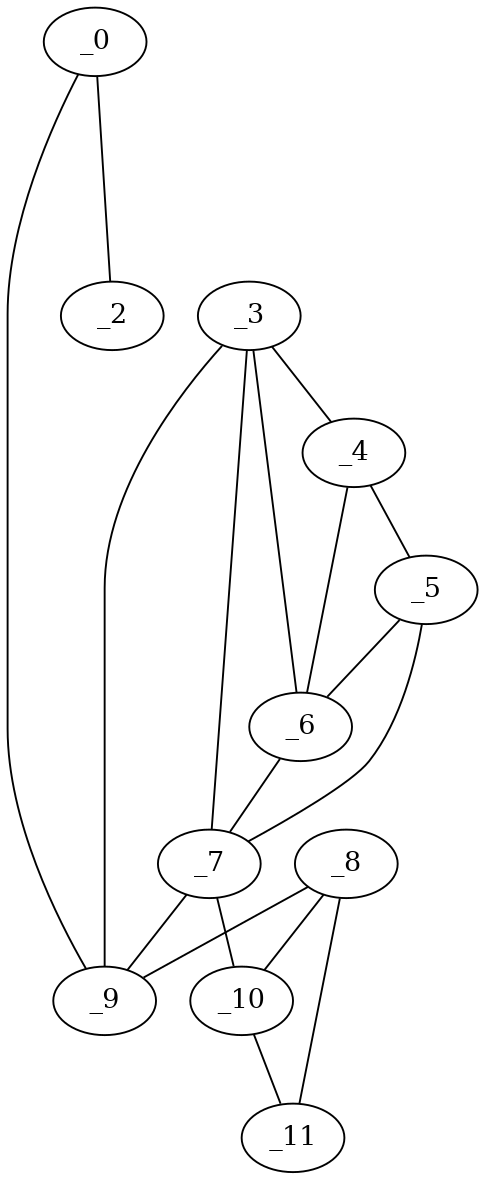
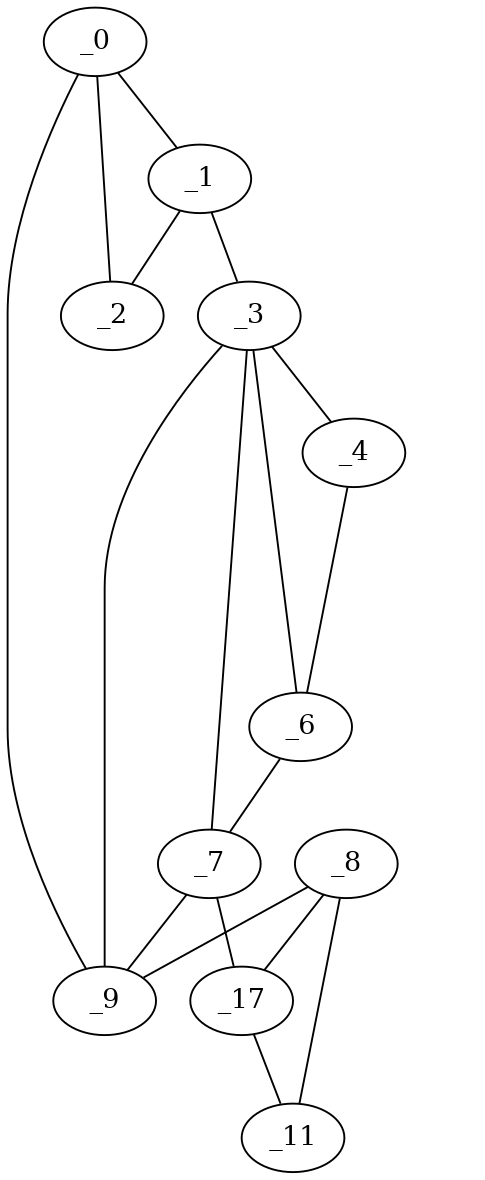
none -> (200, 179)
(426, 590) -> none
(242, 1001) -> (242, 1001)
